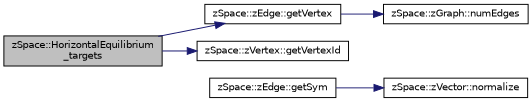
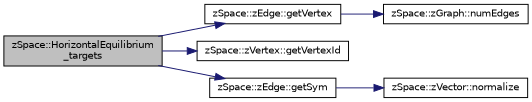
none -> (187, 71)
